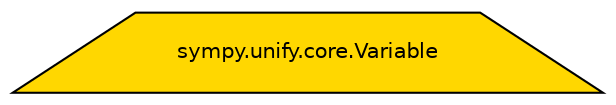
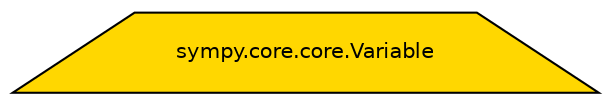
(308, 53) -> (306, 53)
